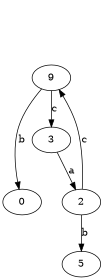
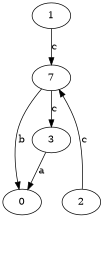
none -> (51, 16)
(51, 78) -> (51, 78)
(65, 168) -> (38, 168)
(81, 264) -> none
